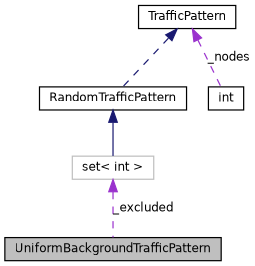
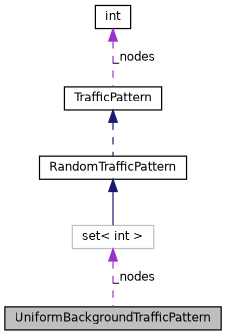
(209, 63) -> (113, 64)
(143, 208) -> (134, 278)
